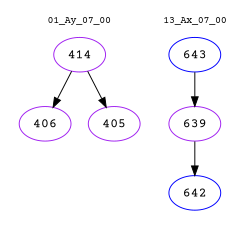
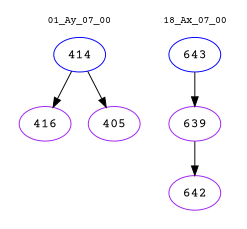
(195, 21) -> (195, 21)
(80, 55) -> (80, 55)
(45, 124) -> (45, 124)
(195, 193) -> (195, 193)
